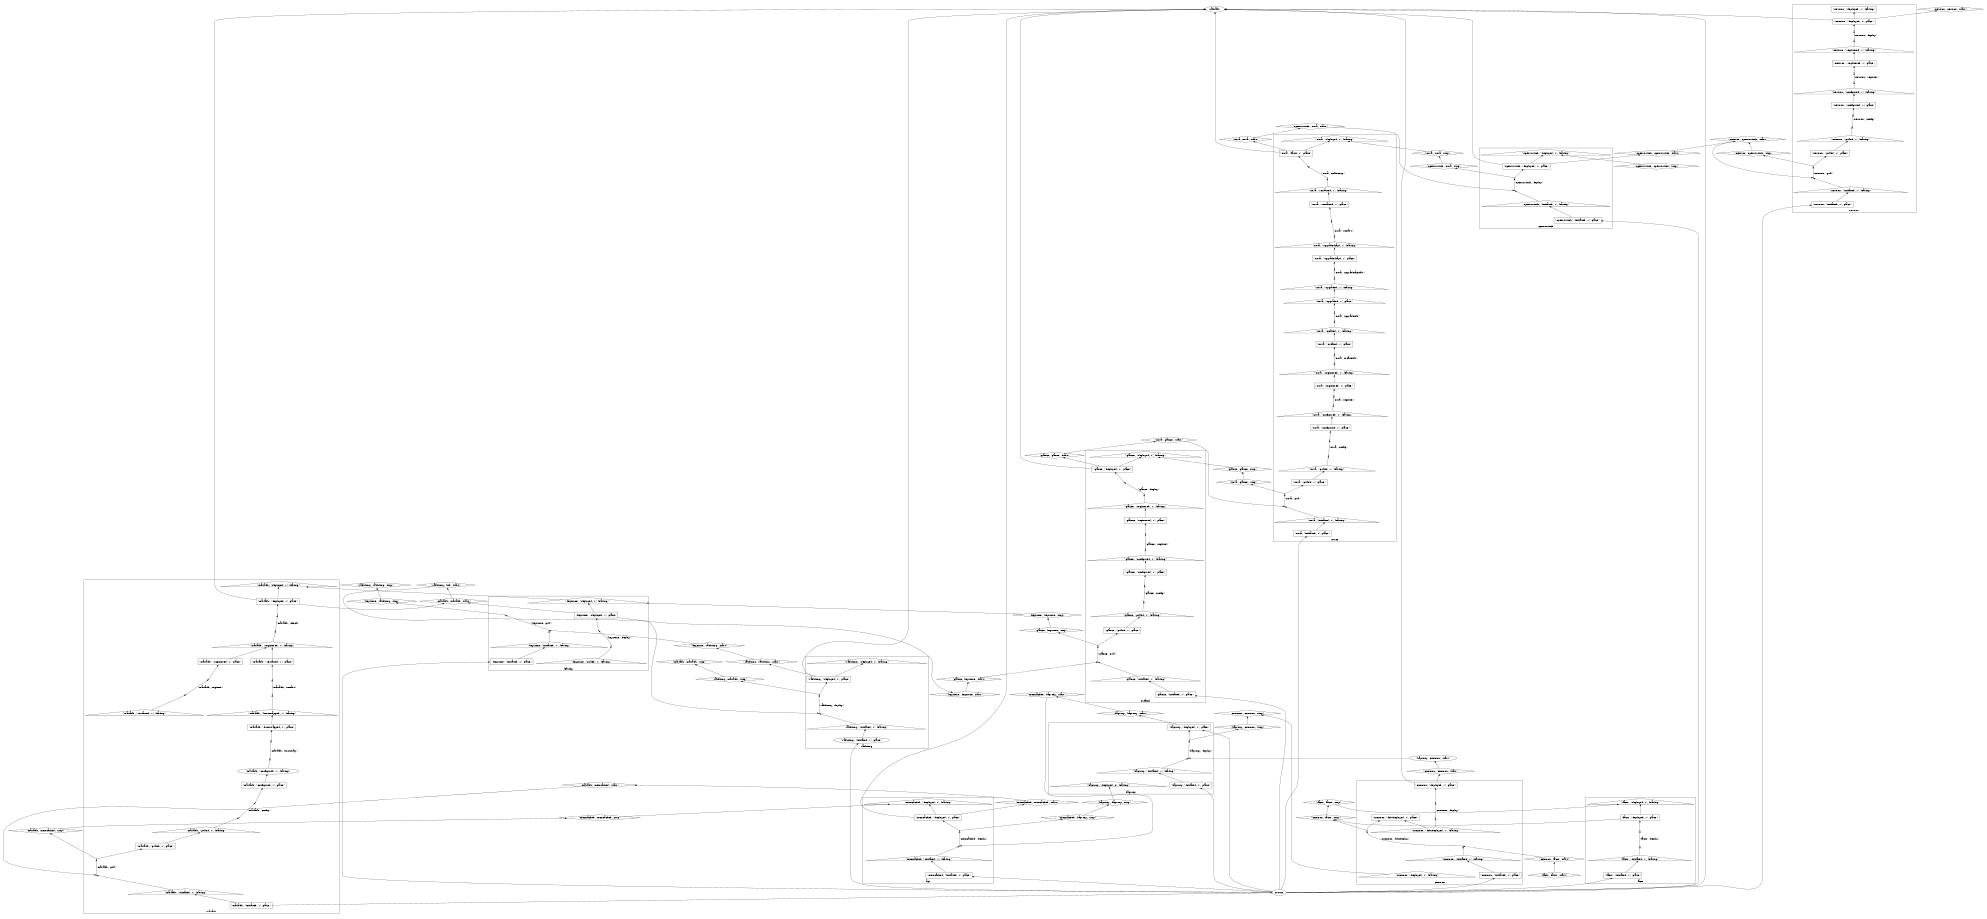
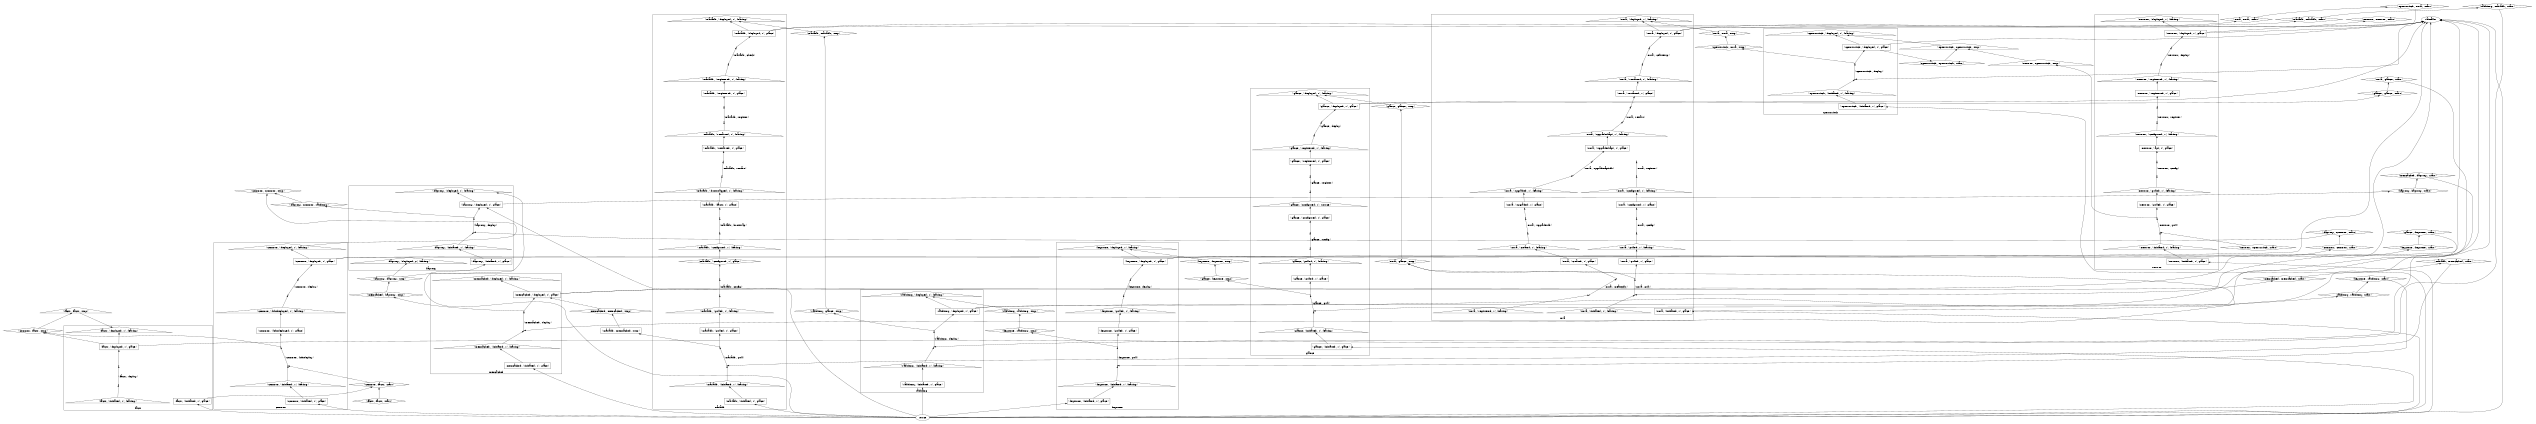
(1854, 9) -> (2159, 20)
(1854, 105) -> (2157, 148)
(1702, 146) -> (1950, 55)
(1751, 147) -> (1999, 55)
(1296, 153) -> (1664, 33)
(1754, 153) -> (2041, 63)
(1657, 166) -> (1959, 47)
none -> (454, 191)
none -> (301, 254)
(1334, 301) -> (1524, 205)
none -> (971, 303)
none -> (1118, 331)
none -> (1477, 342)
(1334, 386) -> none
(1320, 527) -> (2098, 279)
(1335, 540) -> (1562, 318)
(1146, 559) -> (1310, 205)
(446, 585) -> (2497, 6)
(435, 594) -> (776, 27)
(522, 608) -> (1790, 255)
(272, 654) -> (724, 142)
(568, 669) -> (1117, 407)
(730, 679) -> (827, 311)
(1146, 701) -> (1310, 353)
(272, 727) -> (720, 205)
(1248, 727) -> (309, 205)
(861, 740) -> (923, 385)
(1433, 758) -> (2339, 232)
(268, 771) -> (720, 248)
(264, 785) -> (720, 261)
(1329, 802) -> (76, 311)
(756, 810) -> (576, 304)
(1416, 824) -> (281, 321)
(45, 831) -> (621, 331)
(1631, 867) -> (289, 396)
(928, 881) -> (496, 372)
(771, 899) -> (835, 415)
